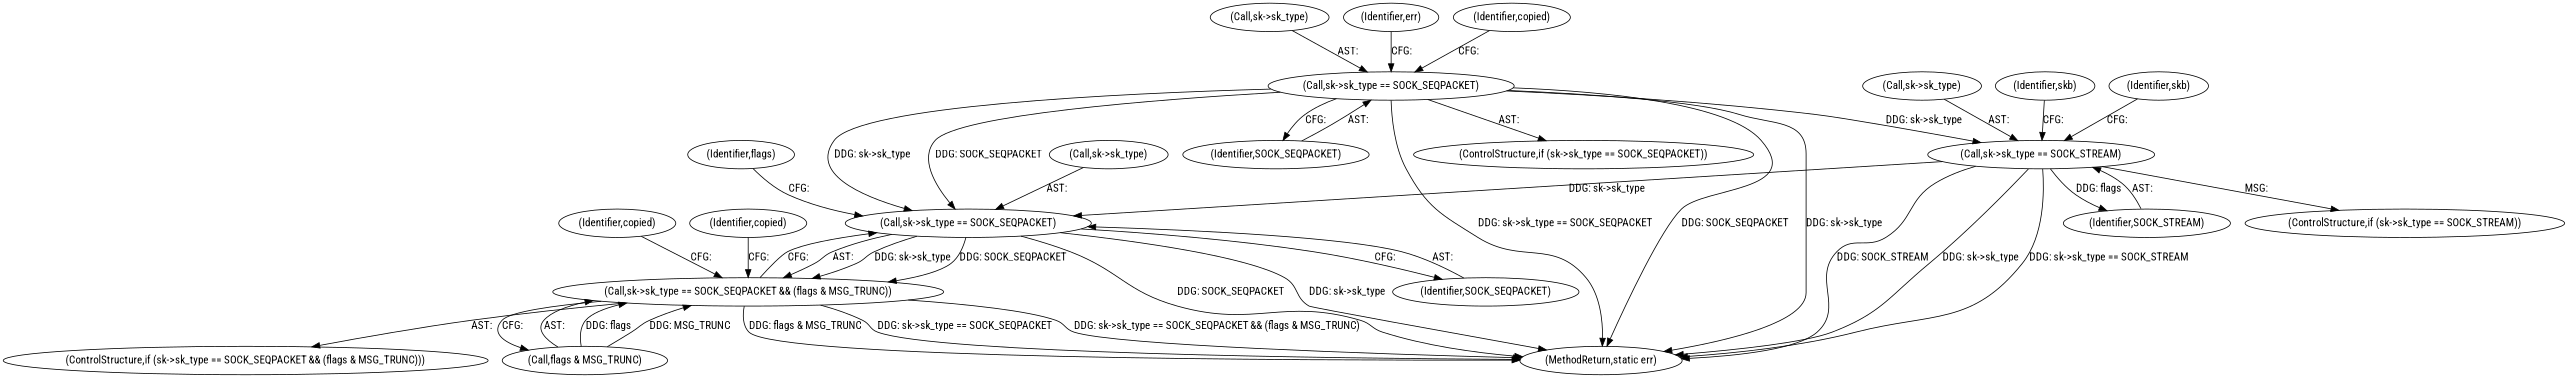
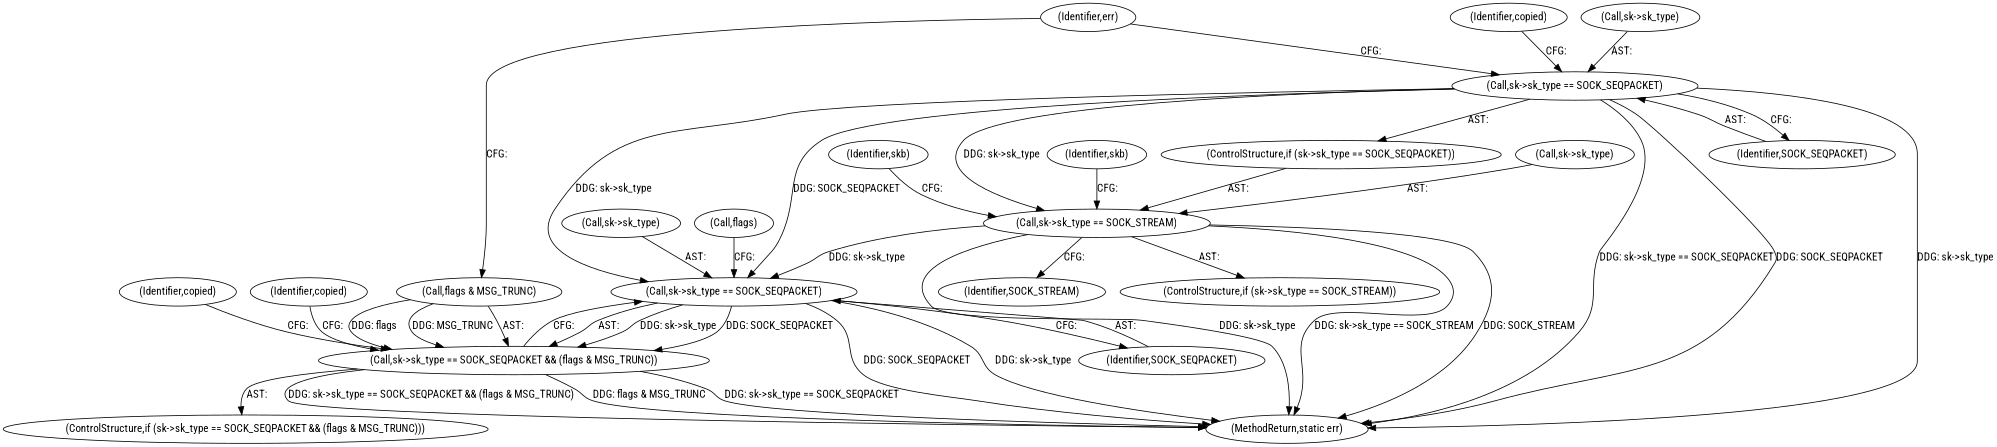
(741, 155) -> (734, 223)
(2124, 185) -> (1217, 188)
(2099, 189) -> (1076, 258)
(2258, 189) -> (1210, 258)
(501, 322) -> (666, 36)
